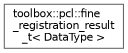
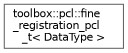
(64, 26) -> (64, 26)
